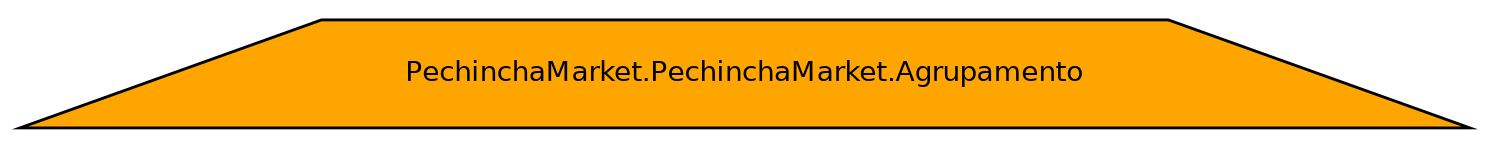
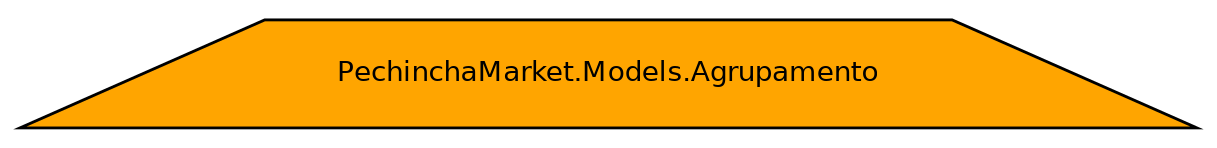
(745, 74) -> (608, 74)
